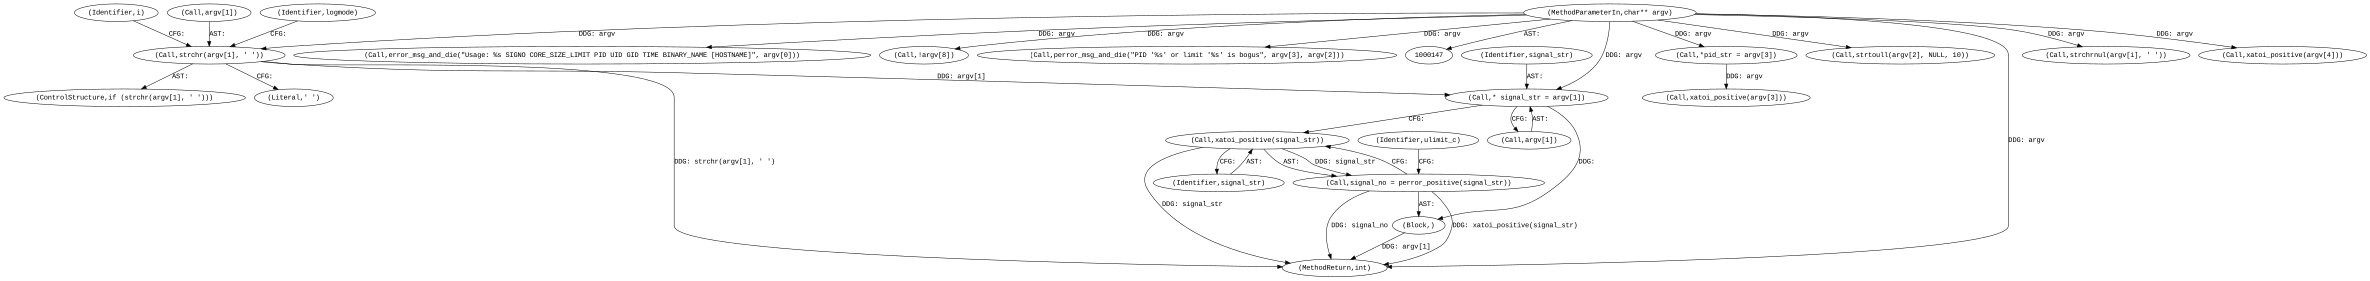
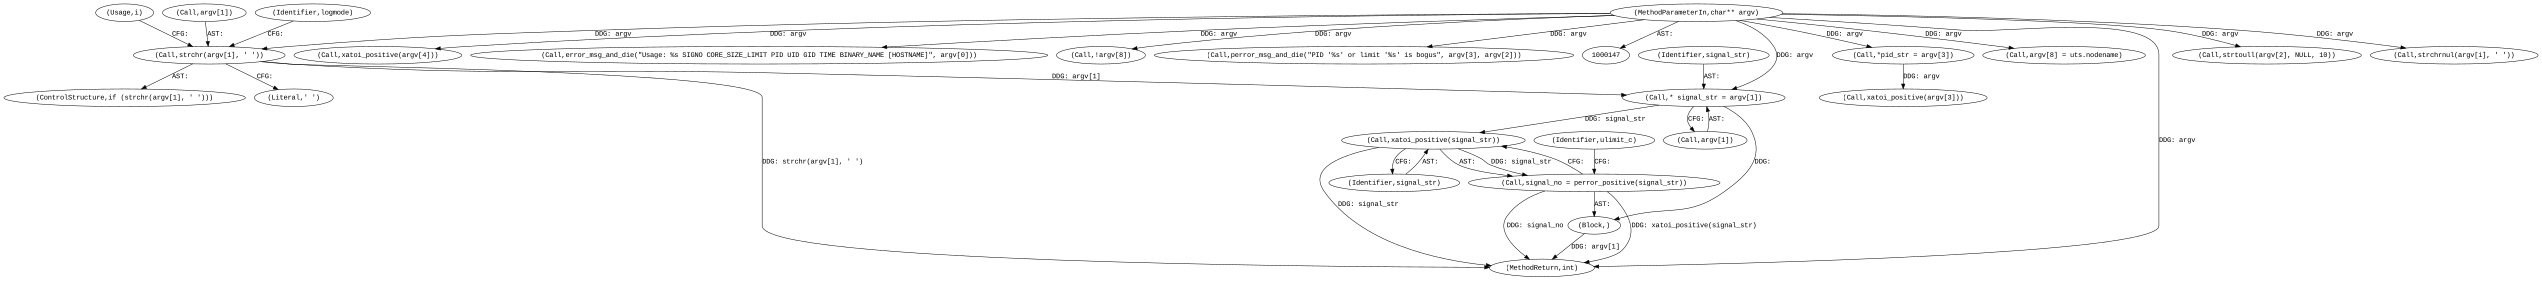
(116, 13) -> (125, 13)
none -> (2064, 55)
(1419, 119) -> (1615, 119)
